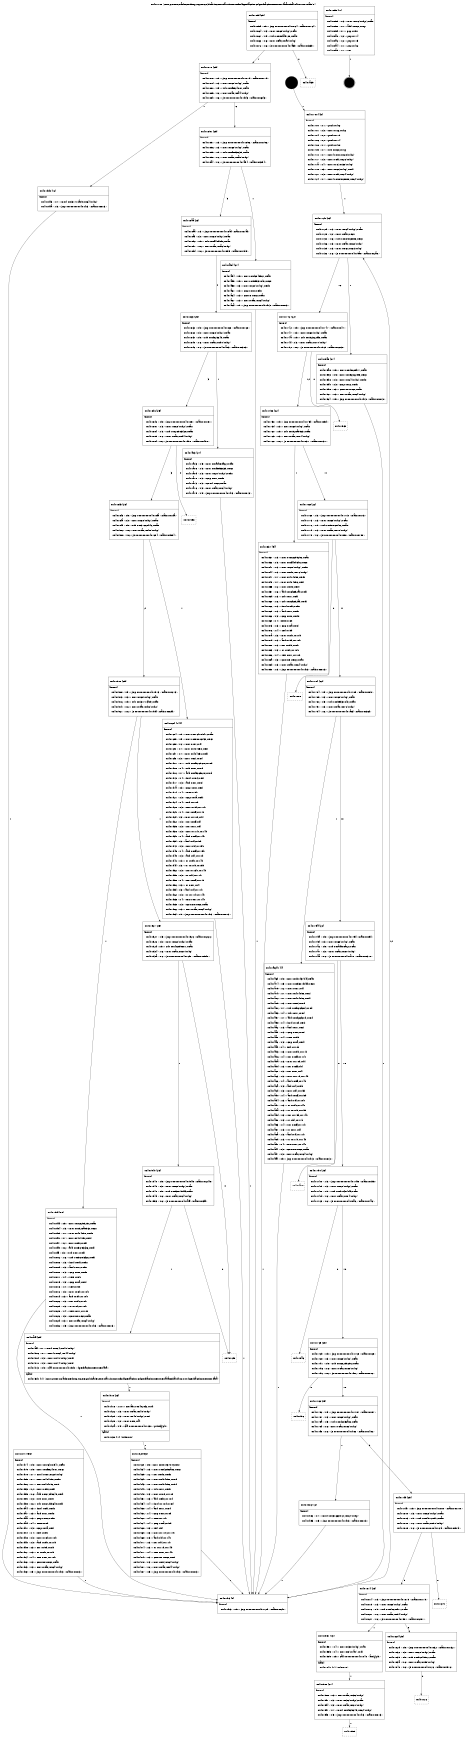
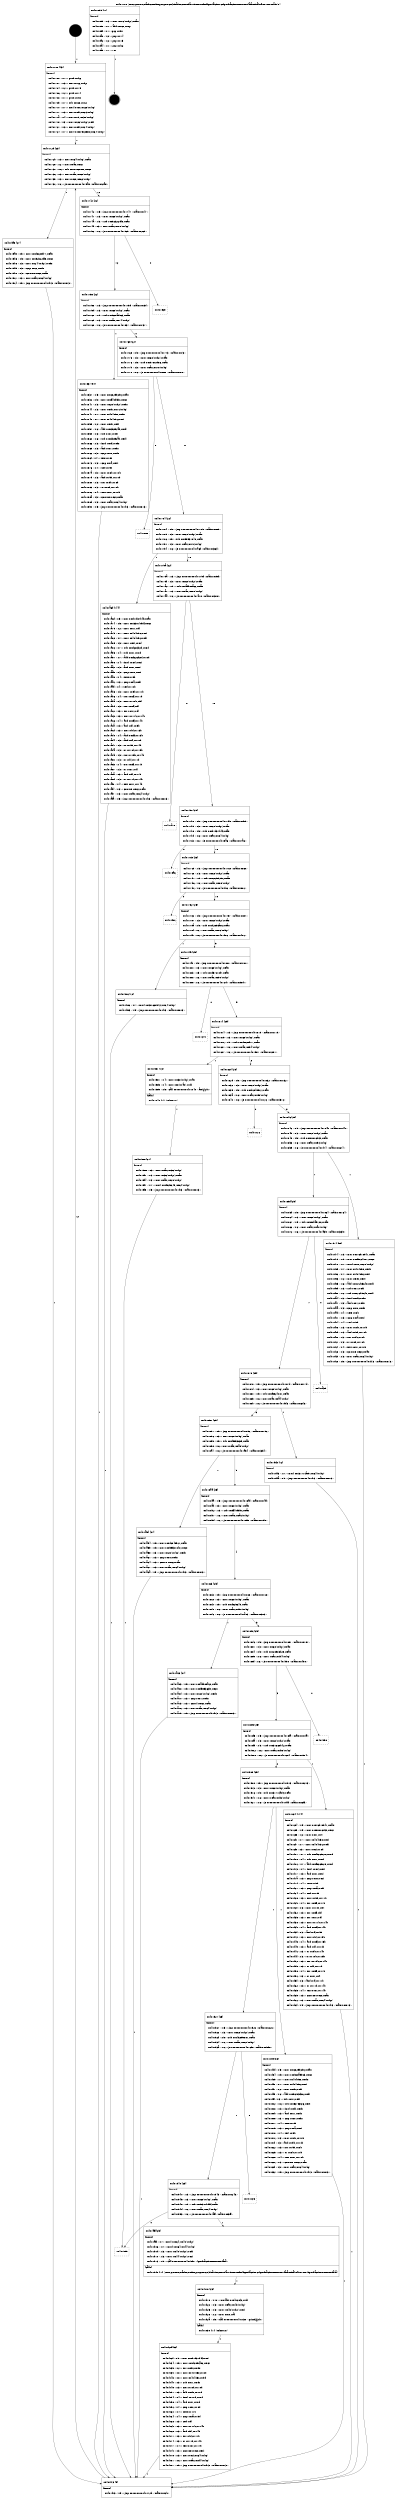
none -> (313, 1133)
(206, 1279) -> (144, 2225)
